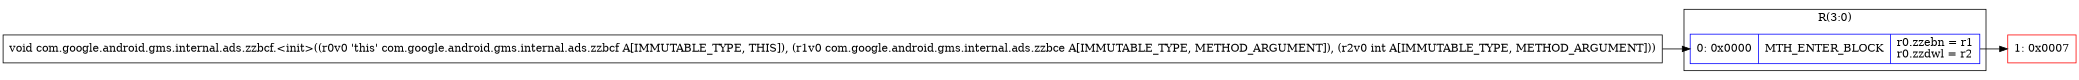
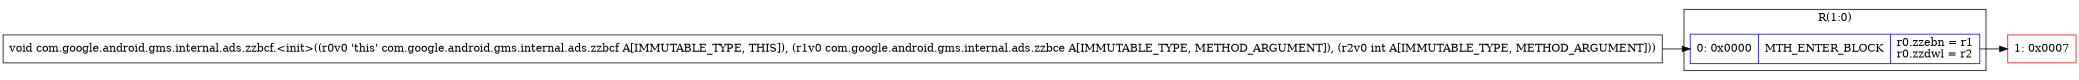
(1835, 18) -> (1835, 18)
